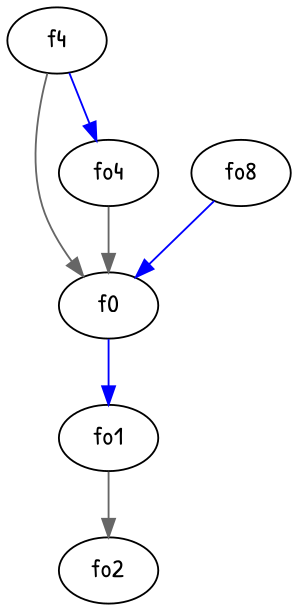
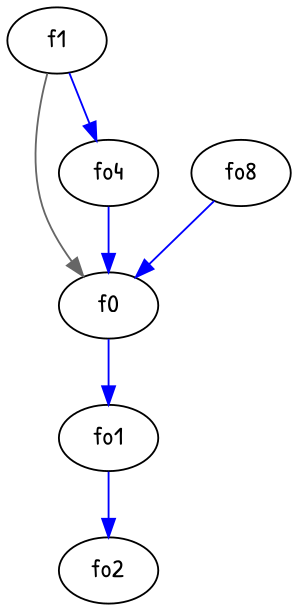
(57, 40) -> (57, 40)
(109, 230) -> (109, 230)
(109, 495) -> (109, 495)
